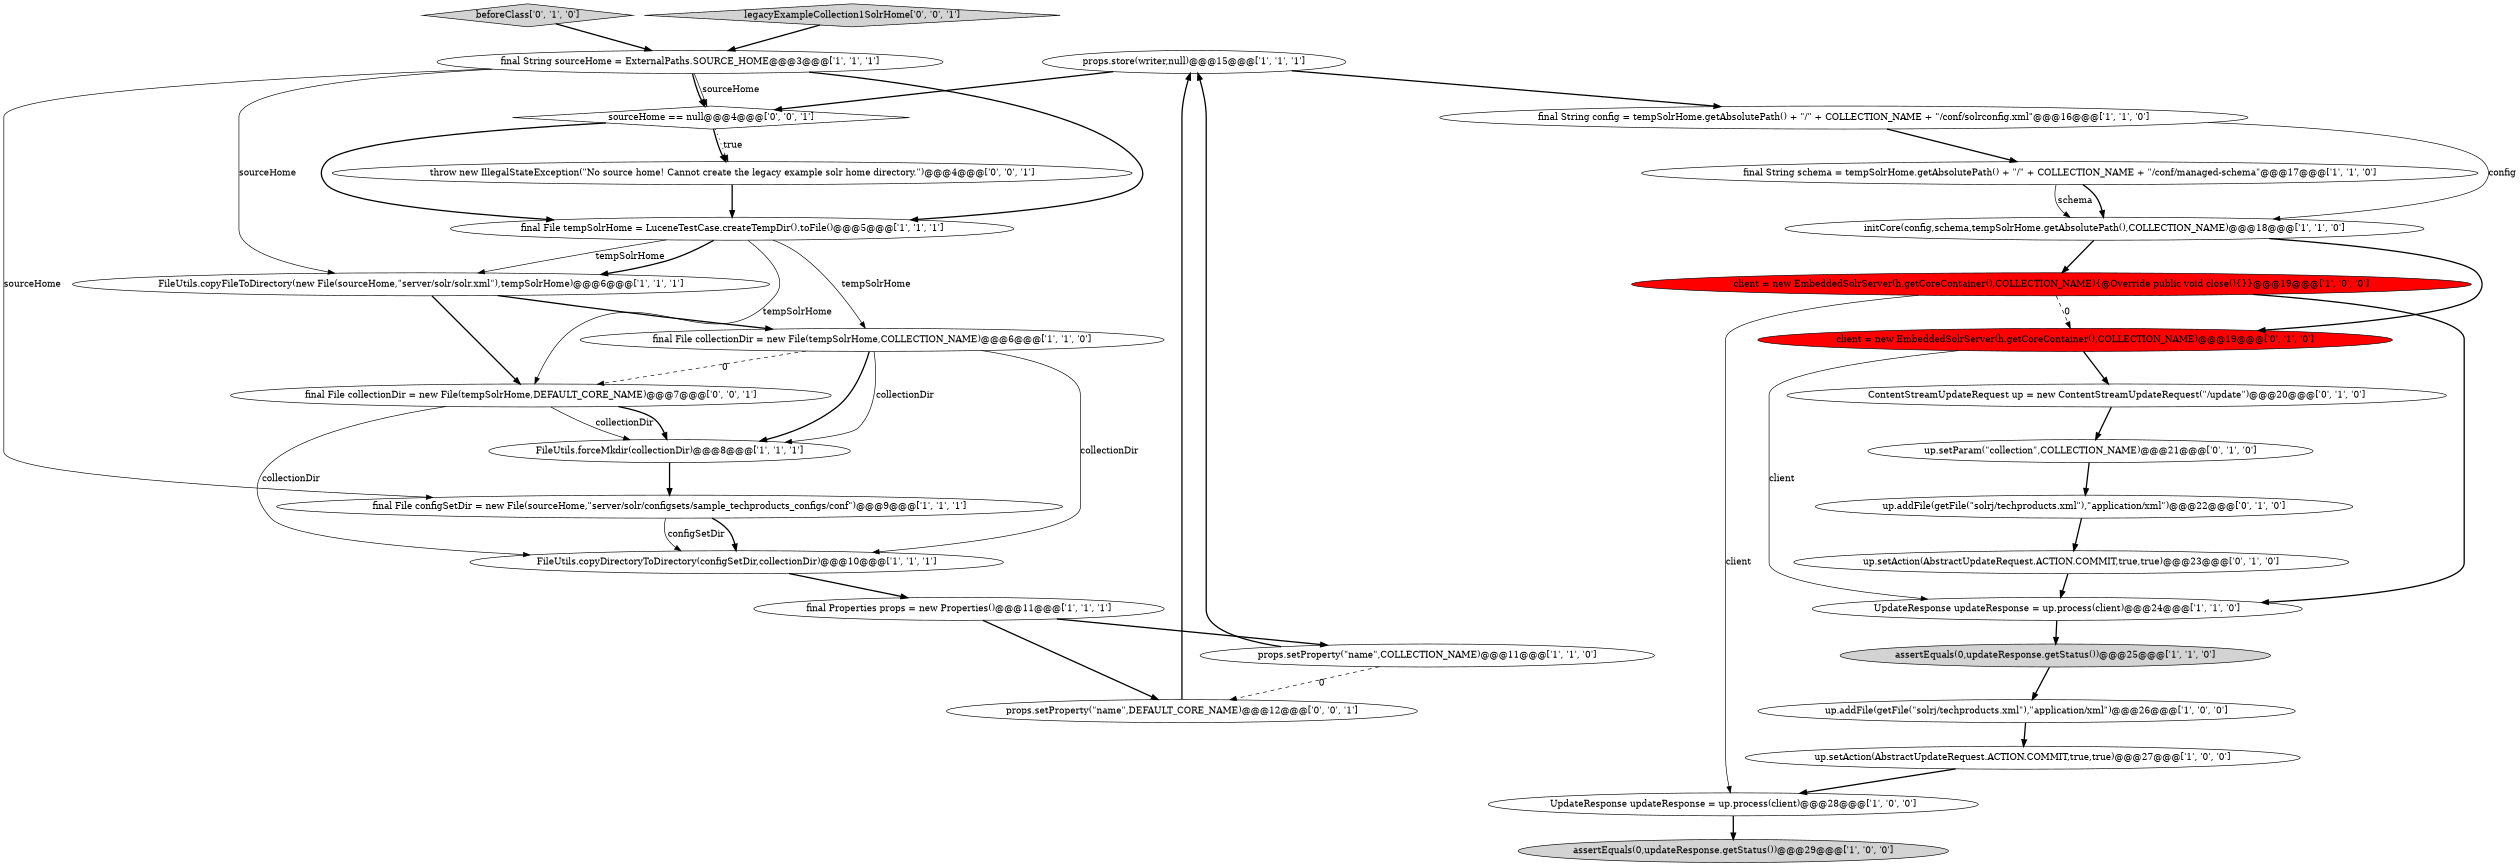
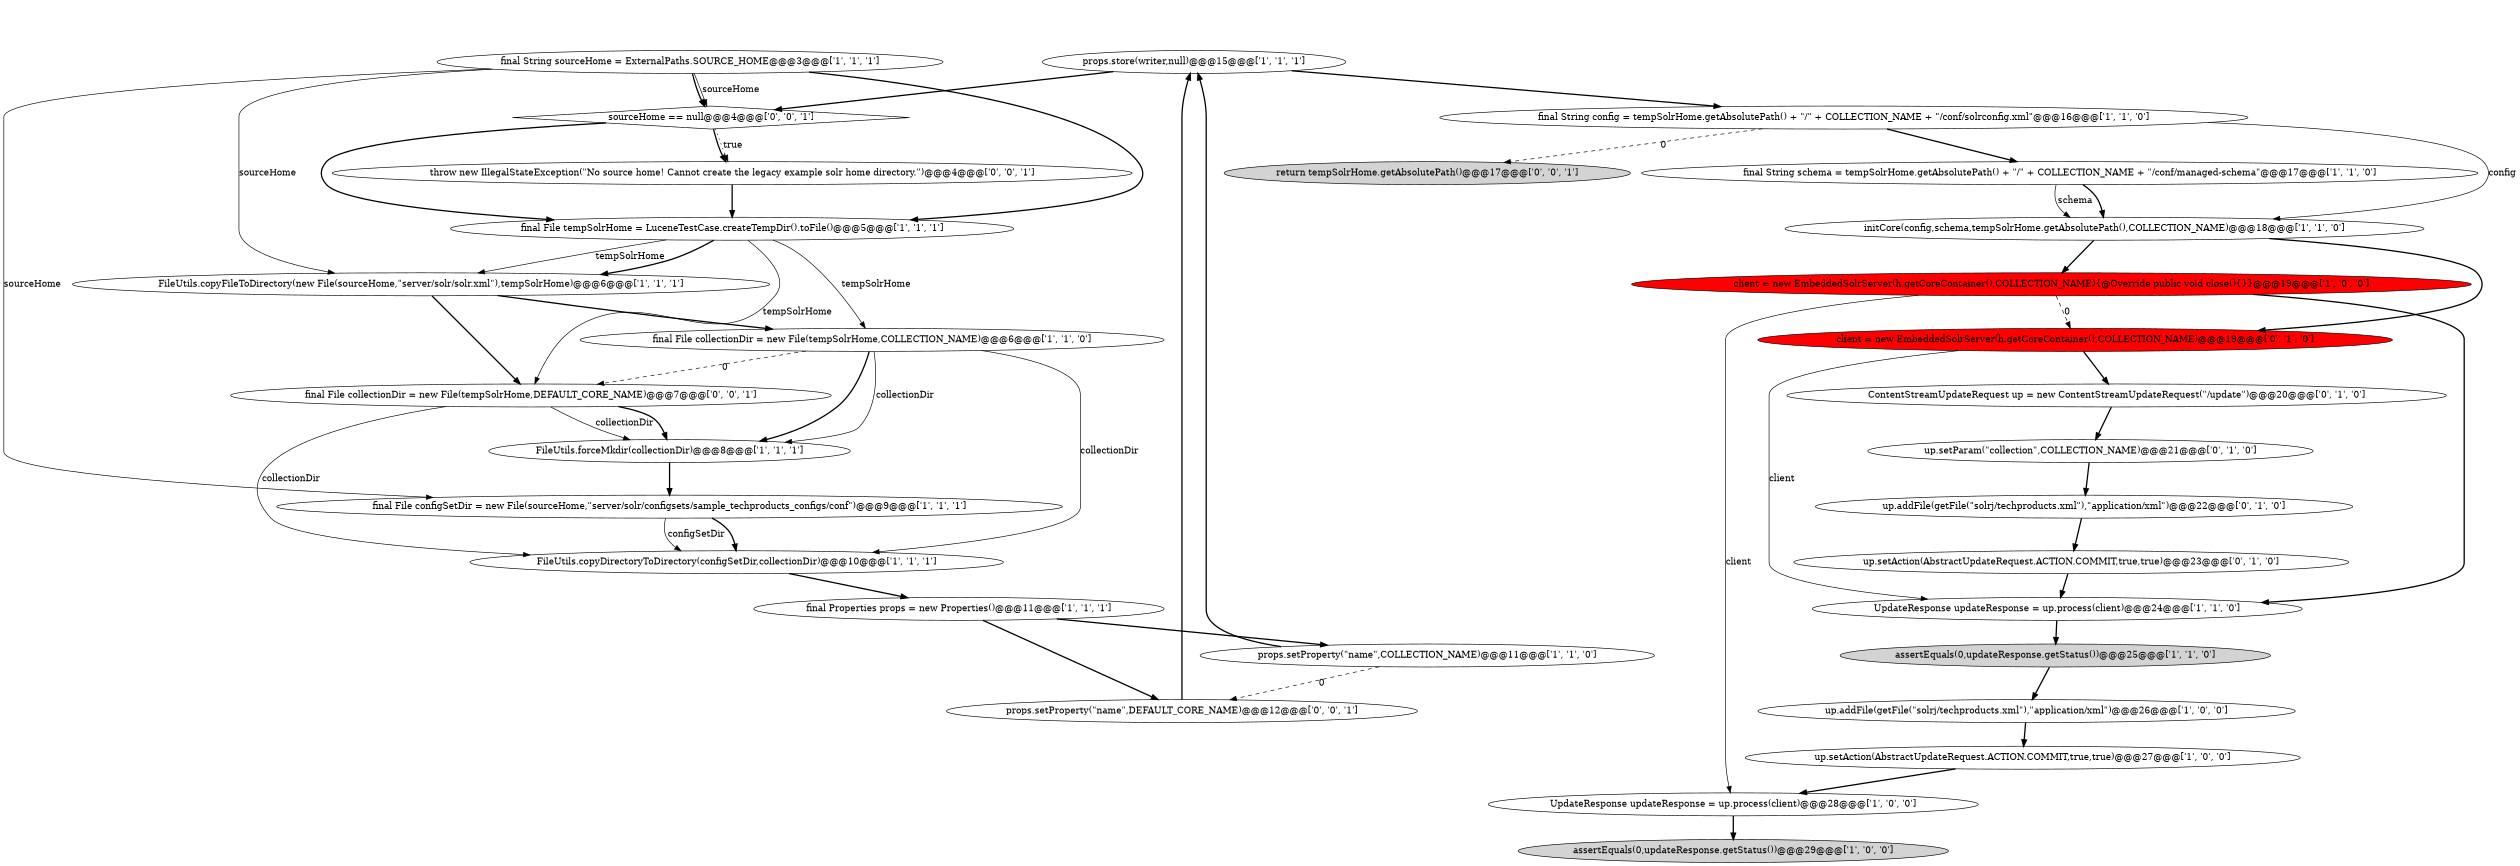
(528, 15) -> none
(852, 15) -> none
none -> (1427, 173)
